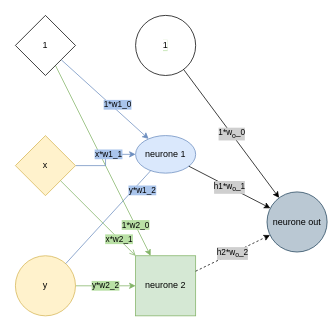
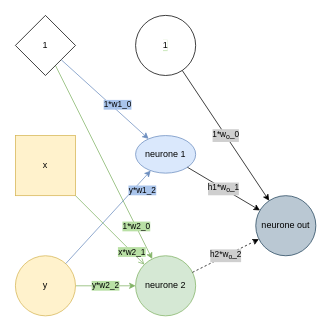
(114, 154) -> none
(45, 165) -> (45, 165)
(148, 173) -> (147, 175)
(297, 222) -> (285, 225)
(165, 285) -> (165, 285)
